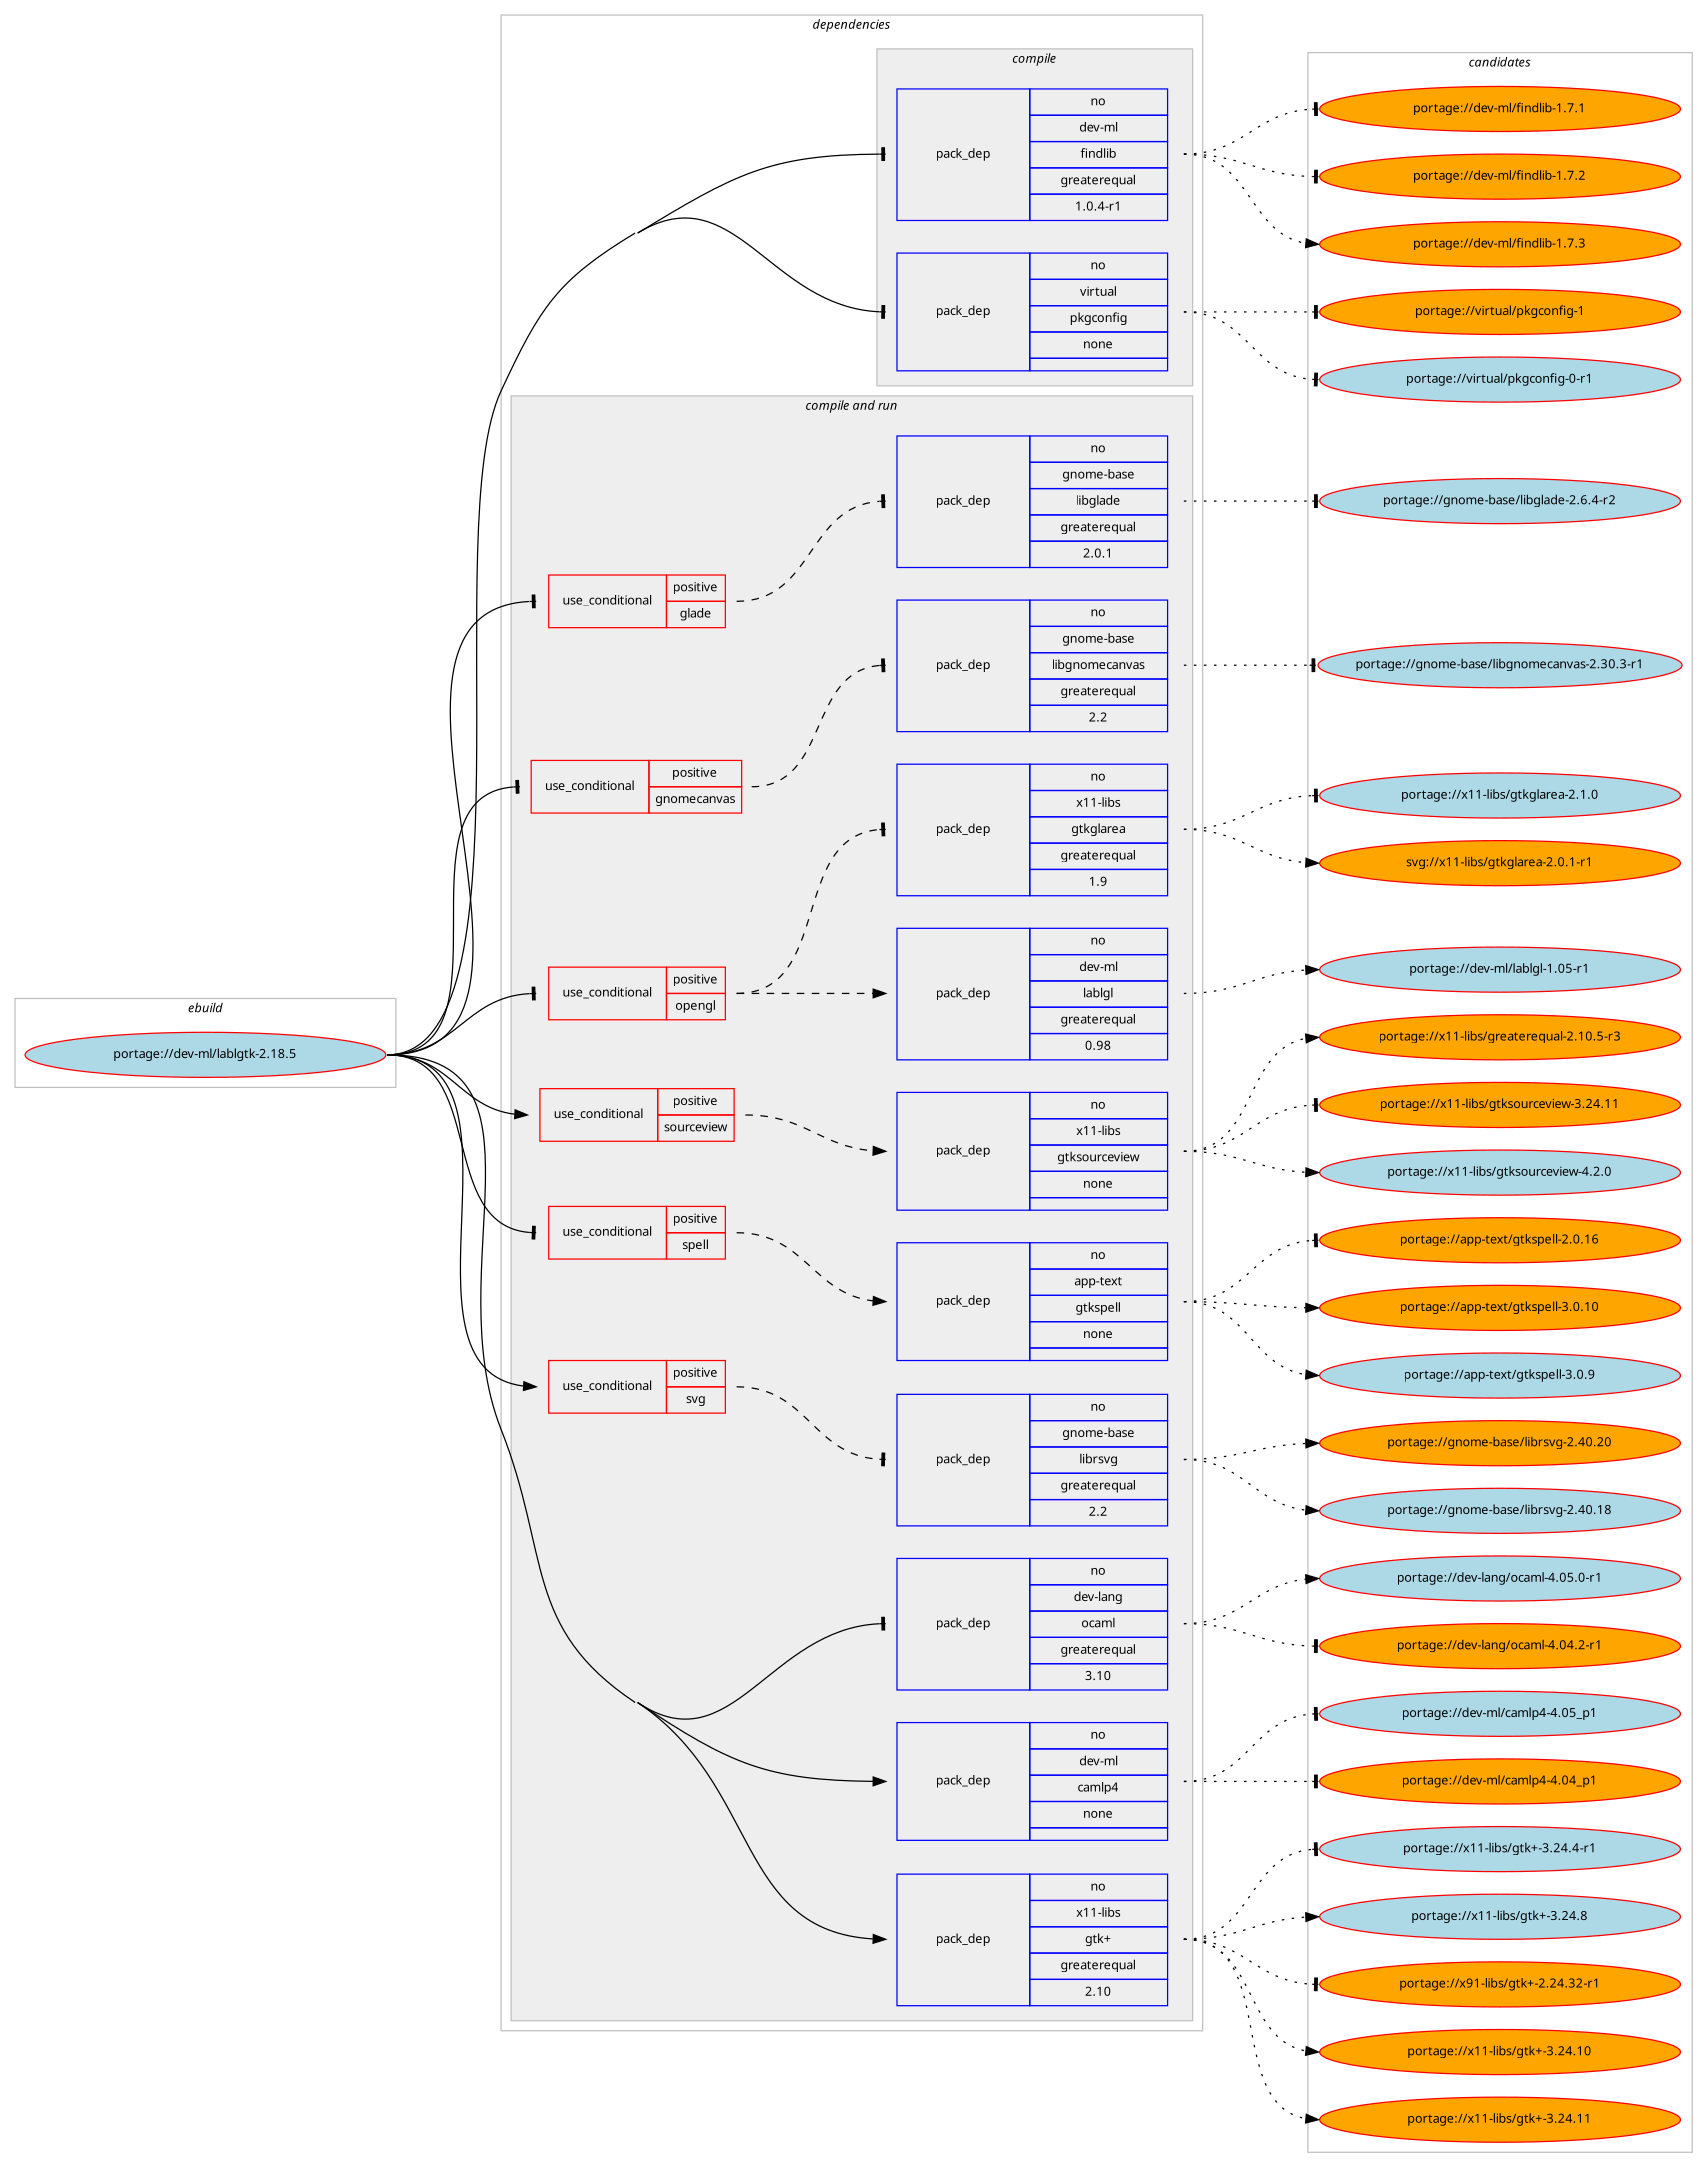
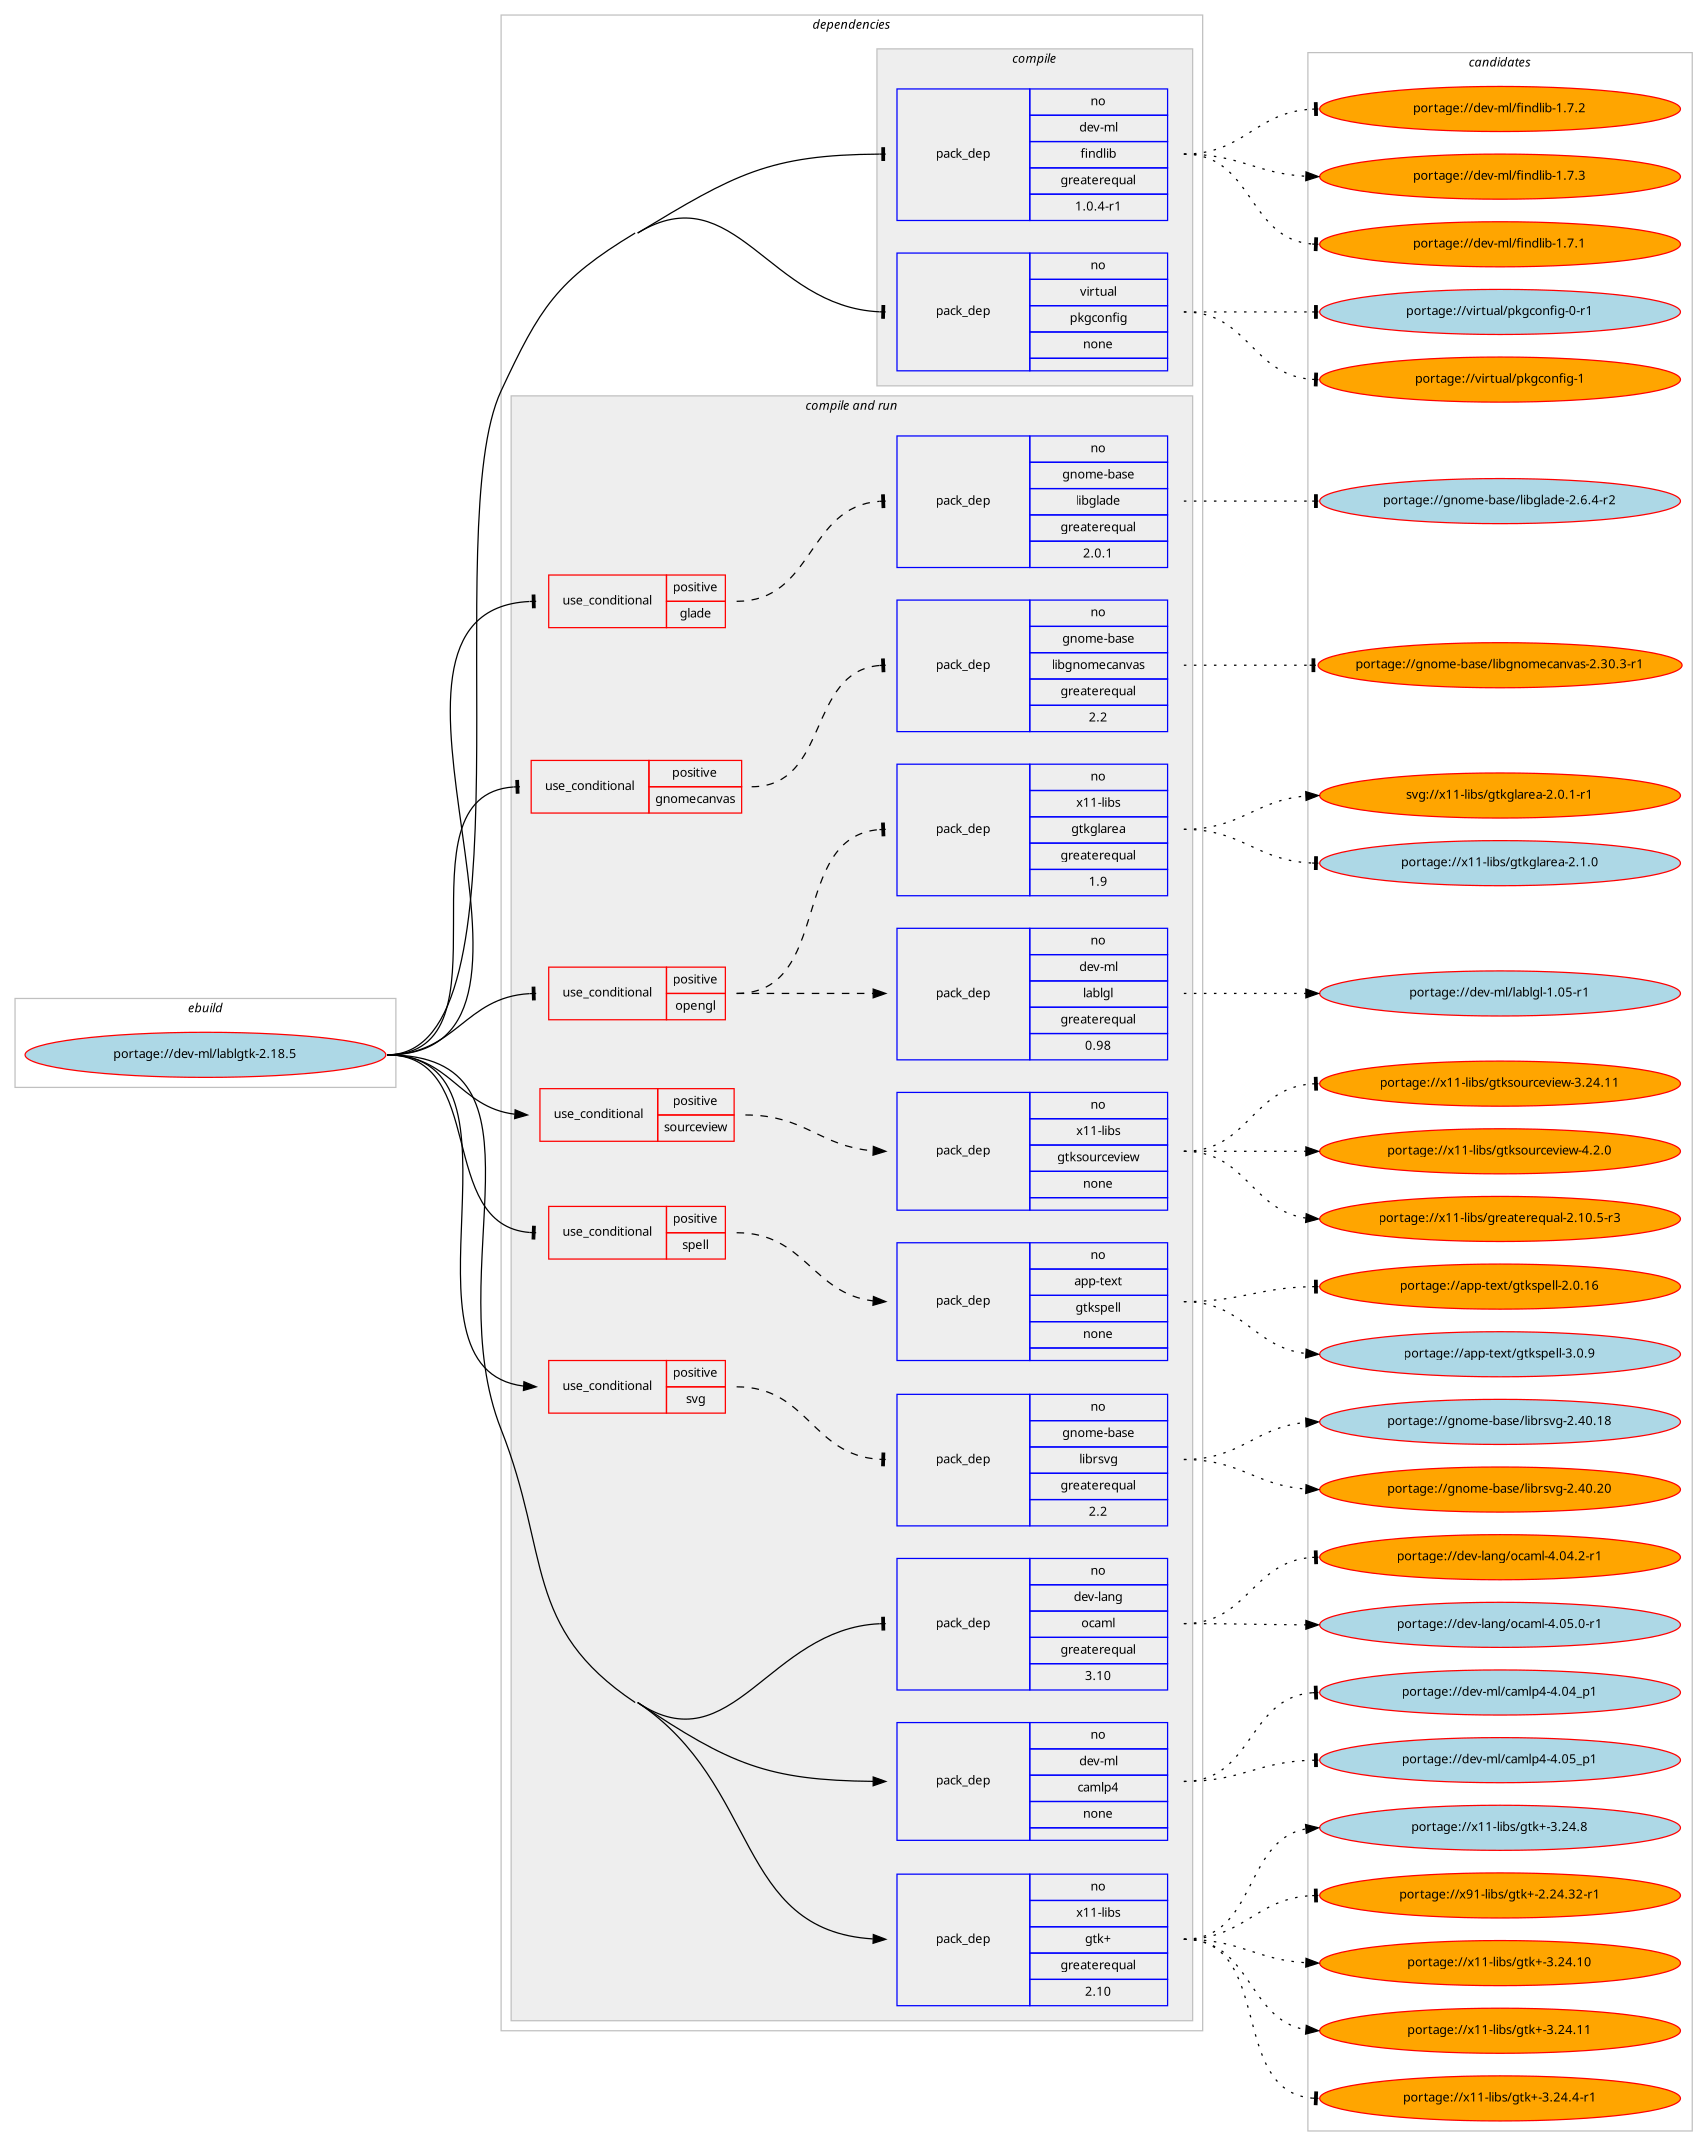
(1500, 665) -> (1500, 665)
(1500, 1173) -> (1500, 1151)
(1500, 1308) -> none
(1500, 1781) -> (1500, 1693)
(1500, 1849) -> (1500, 2098)
